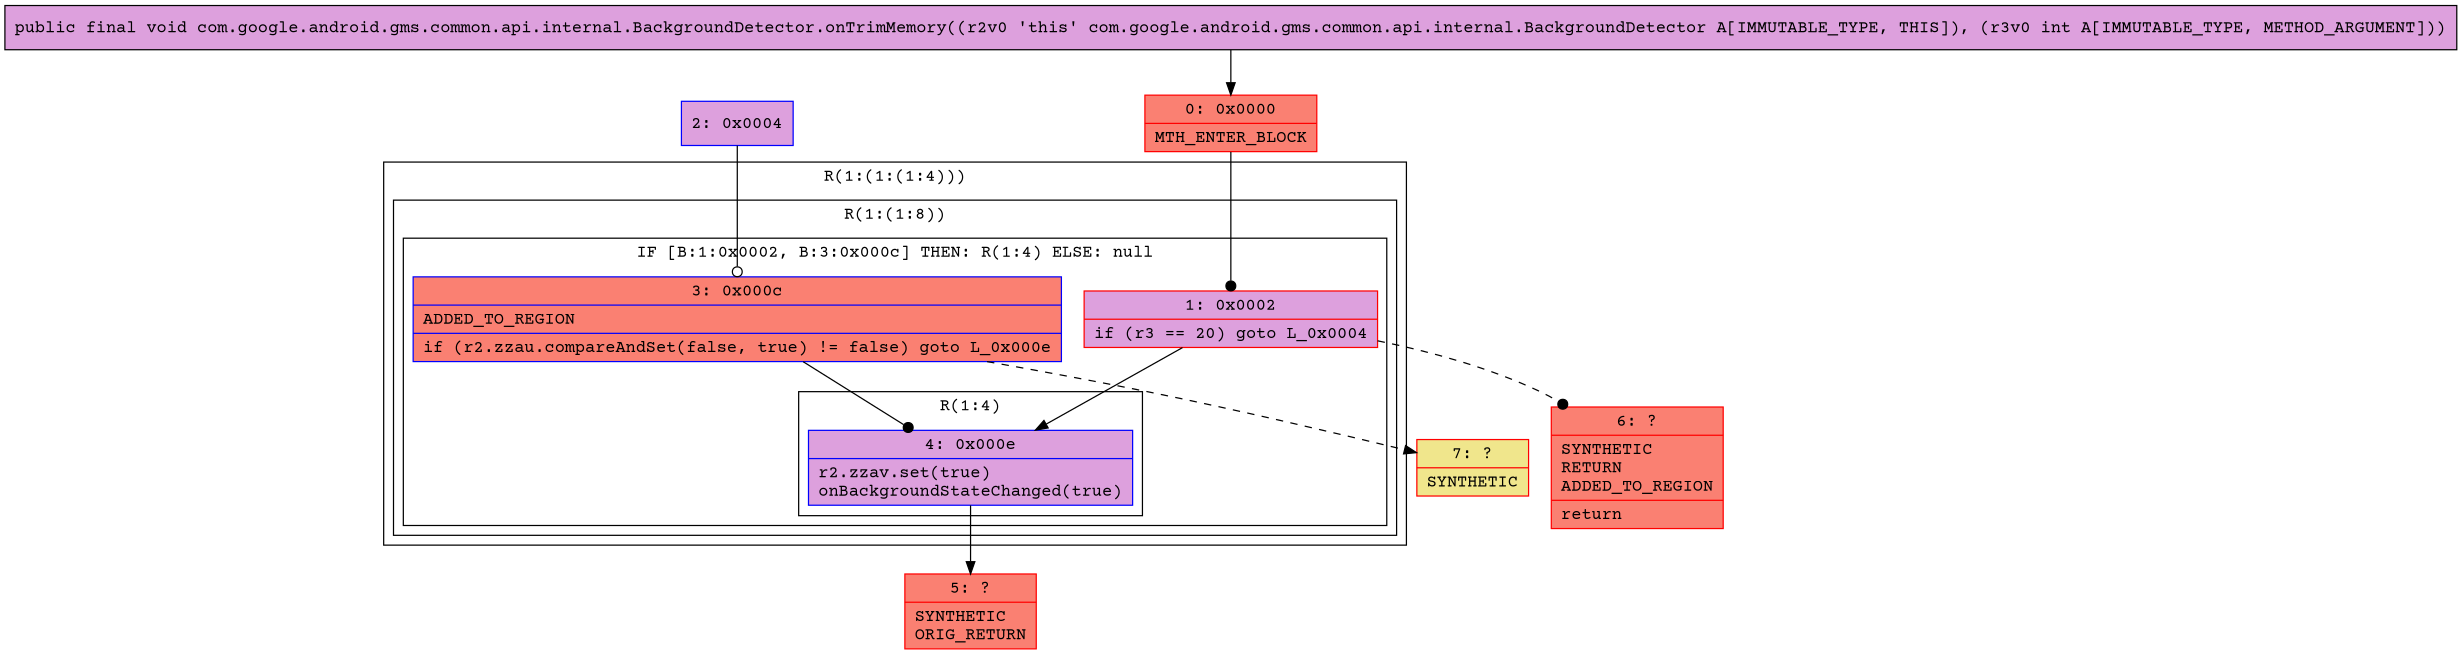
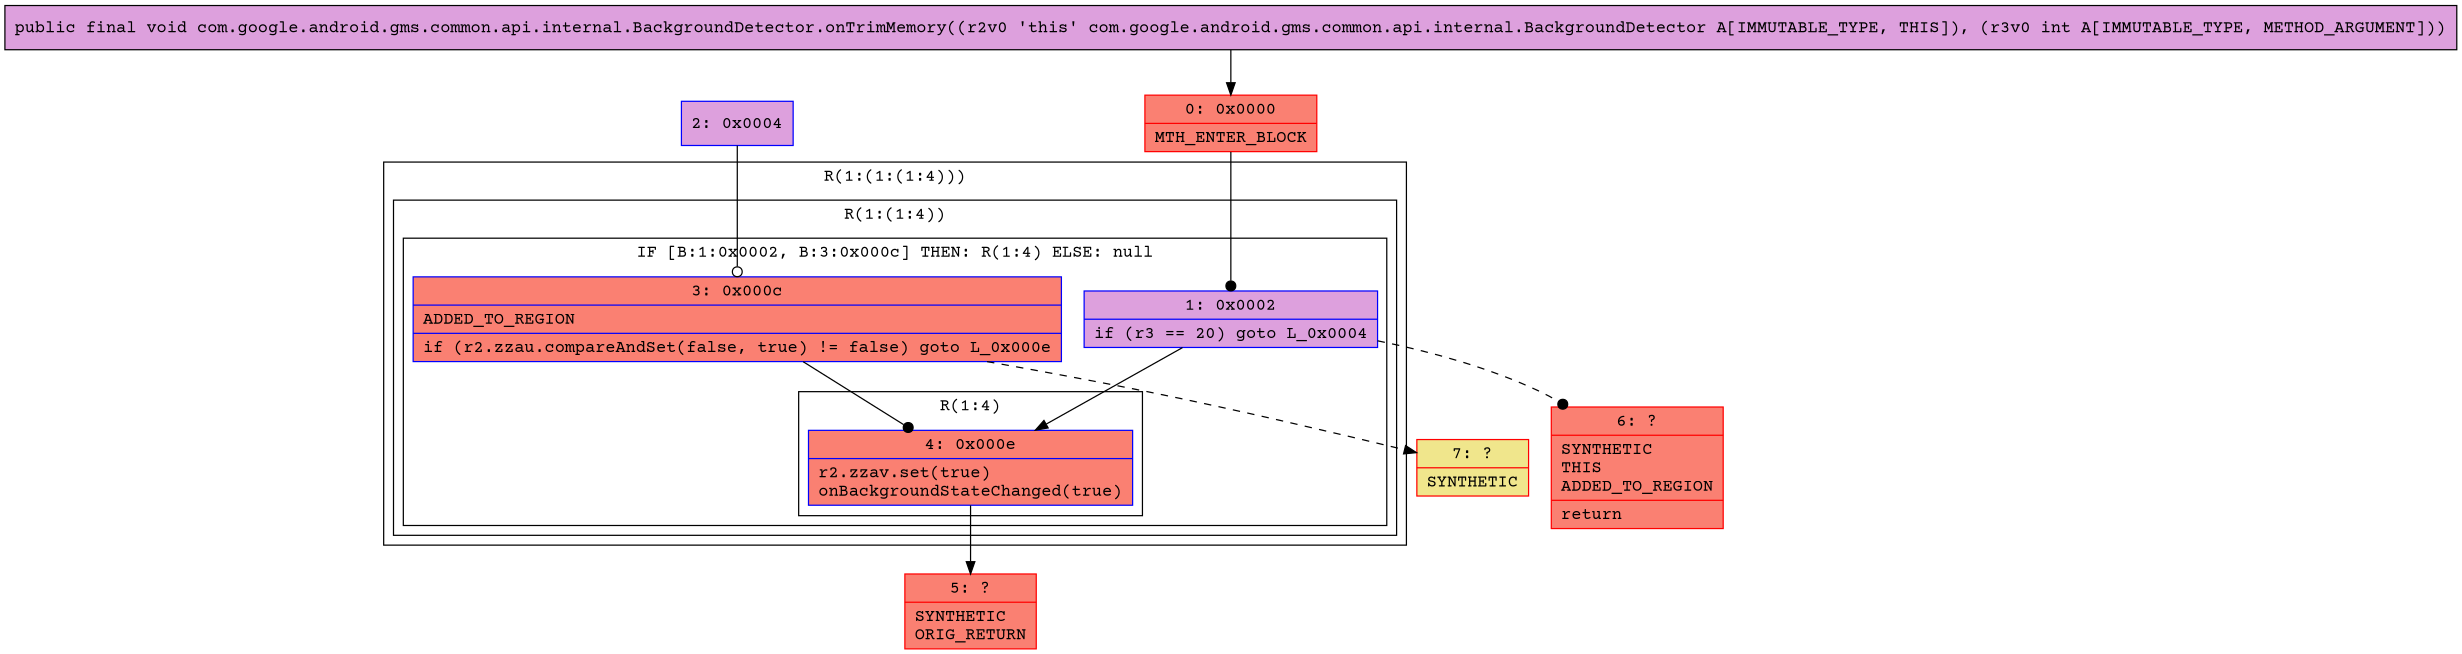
(895, 214) -> (895, 214)
(1231, 319) -> (1231, 319)
(1592, 467) -> (1582, 467)
(971, 468) -> (971, 468)
